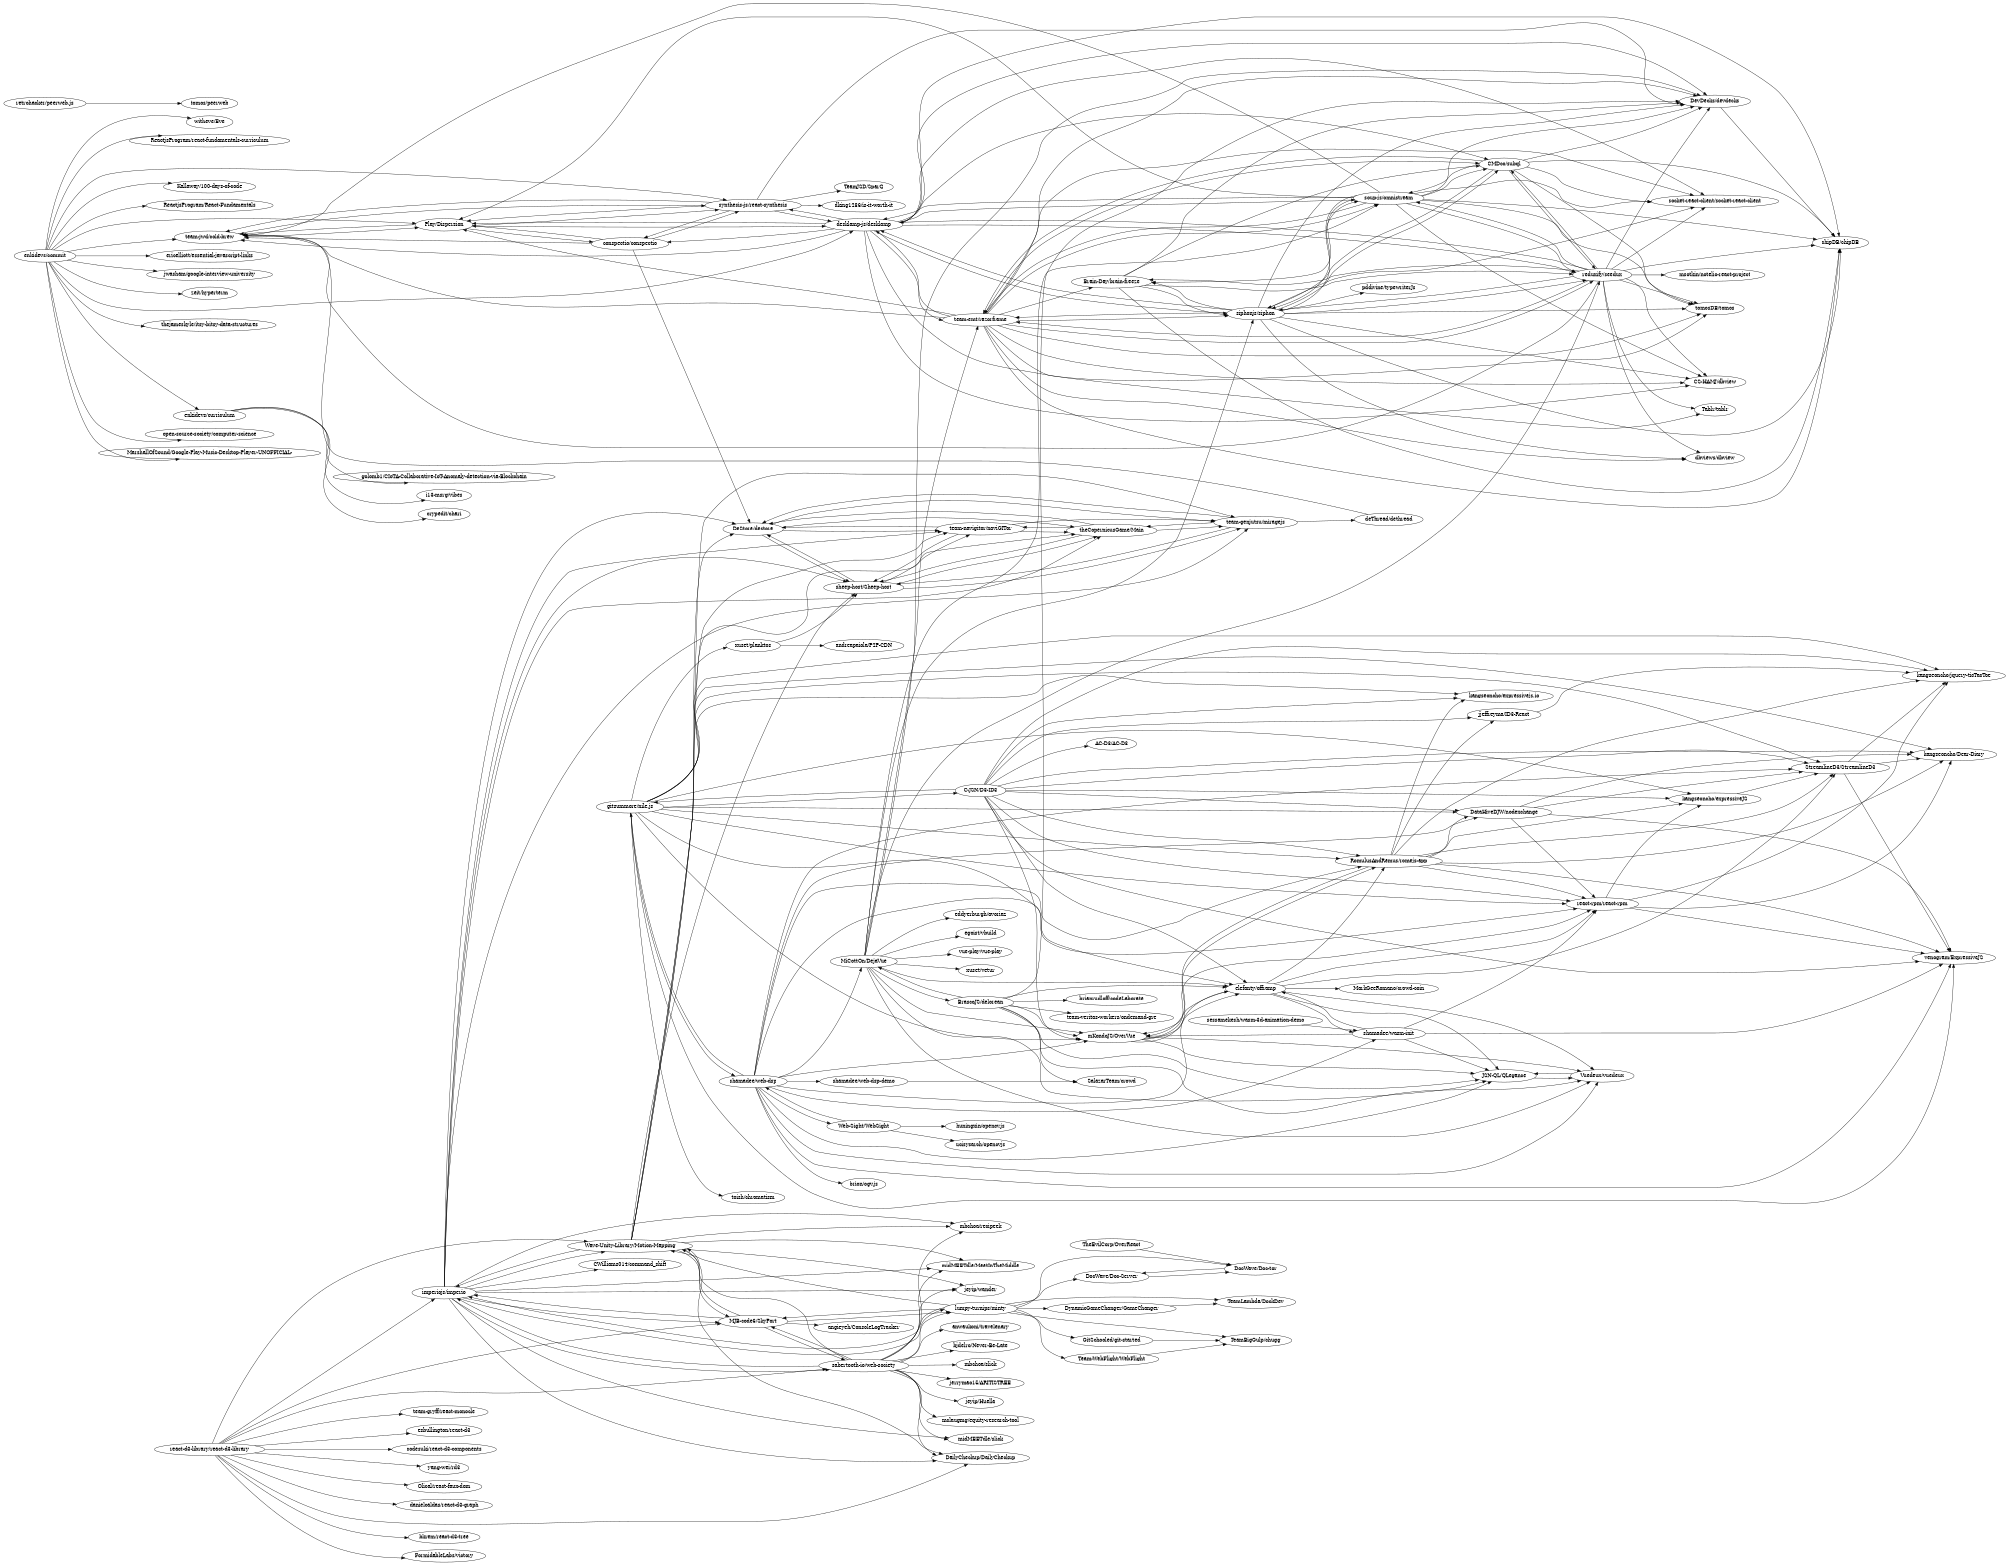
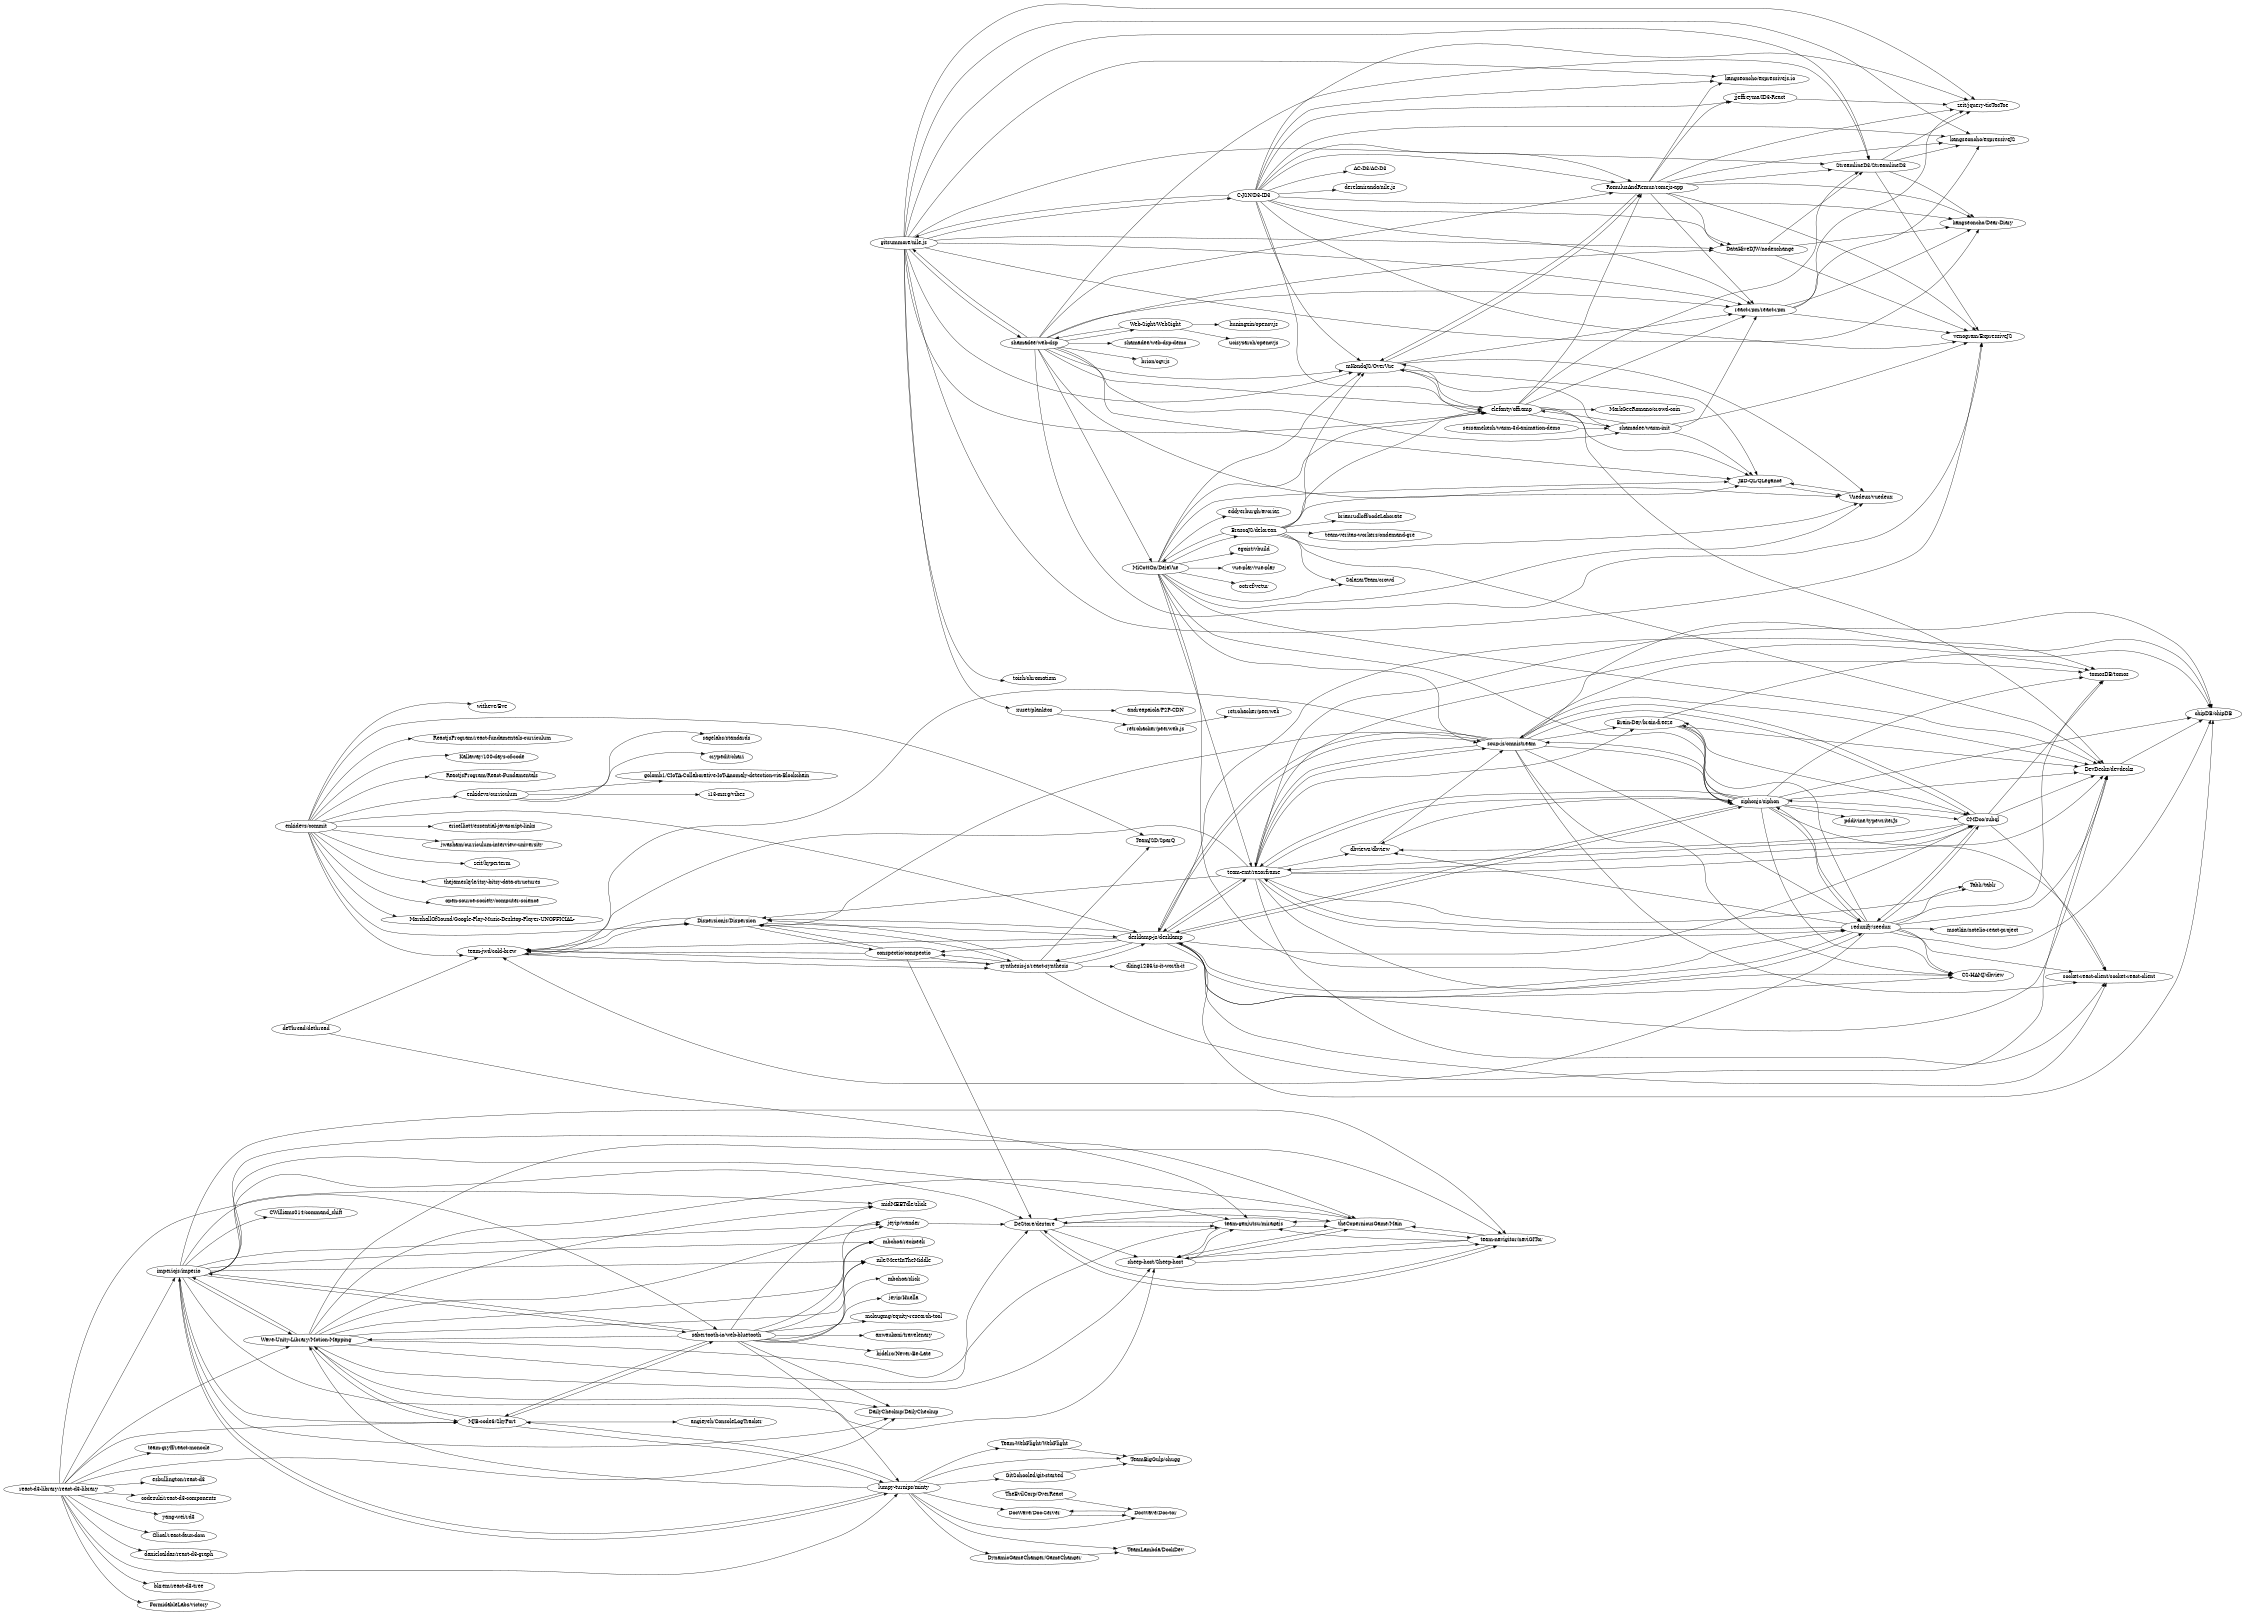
(210, 103) -> (1254, 712)
(1689, 168) -> (1698, 846)
(366, 173) -> (710, 721)
none -> (1370, 188)
(444, 225) -> (727, 921)
(1509, 226) -> (1442, 796)
(210, 275) -> (492, 845)
(1356, 279) -> none
(1324, 521) -> (816, 1114)
(813, 558) -> (964, 1224)
(819, 625) -> (1090, 719)
(1954, 676) -> (1983, 106)
none -> (727, 739)
(1776, 784) -> (1924, 154)
(1552, 857) -> none
(981, 971) -> (1254, 587)
(1434, 1011) -> (1809, 593)
(1504, 1076) -> (1760, 481)
(990, 1081) -> (1250, 602)
none -> (585, 1243)
(981, 1266) -> (904, 1261)
(600, 1310) -> none
(864, 1366) -> (727, 1336)
(981, 1383) -> none
none -> (472, 1571)
